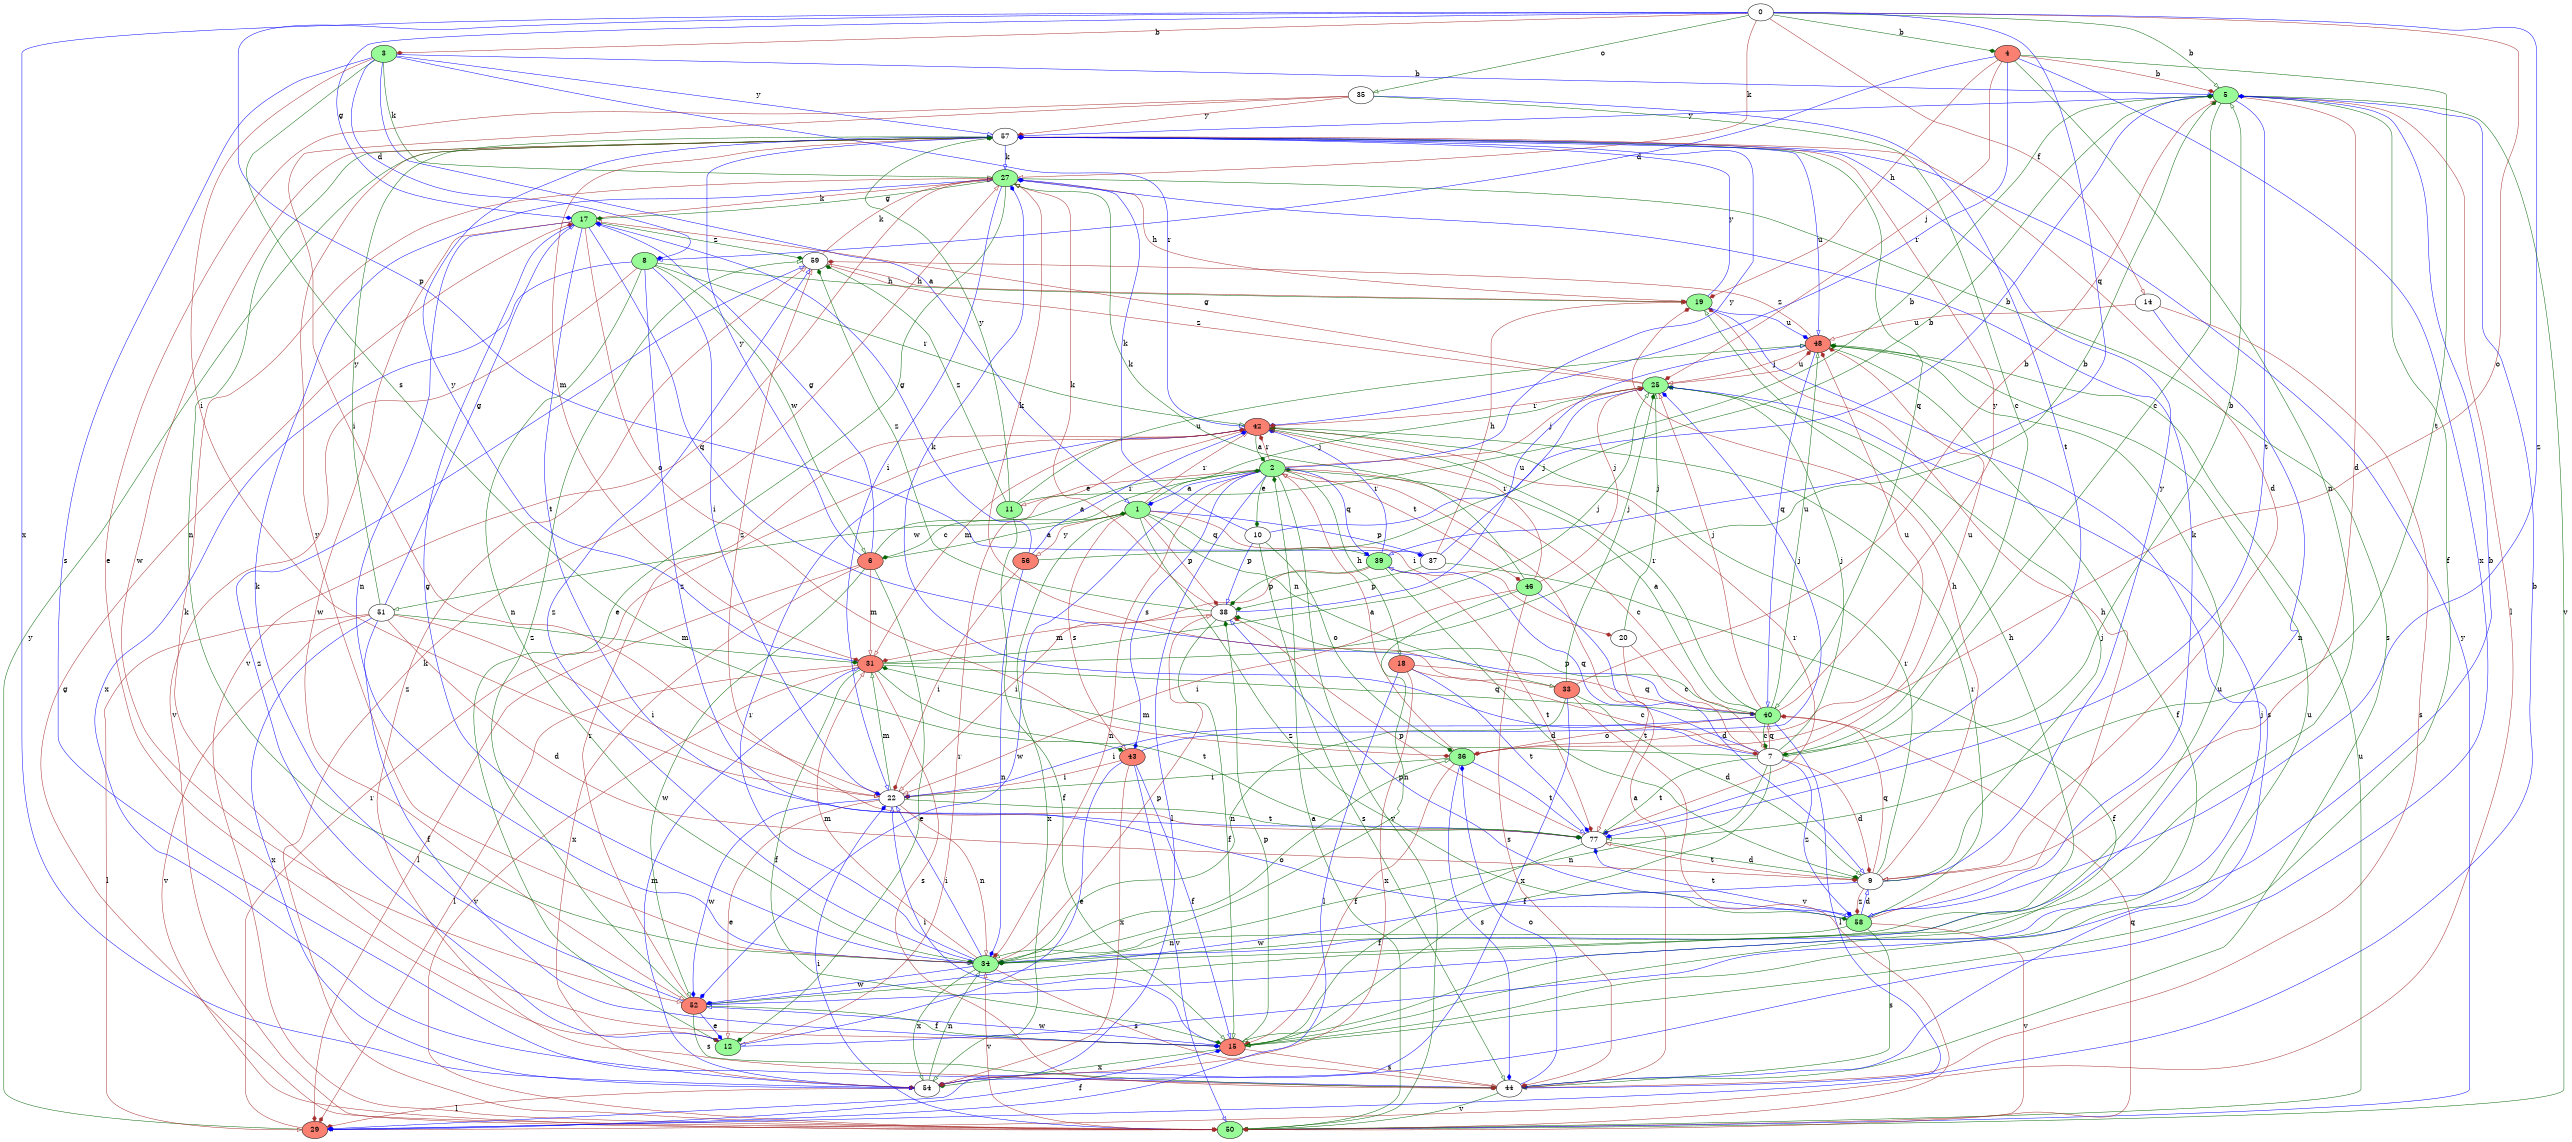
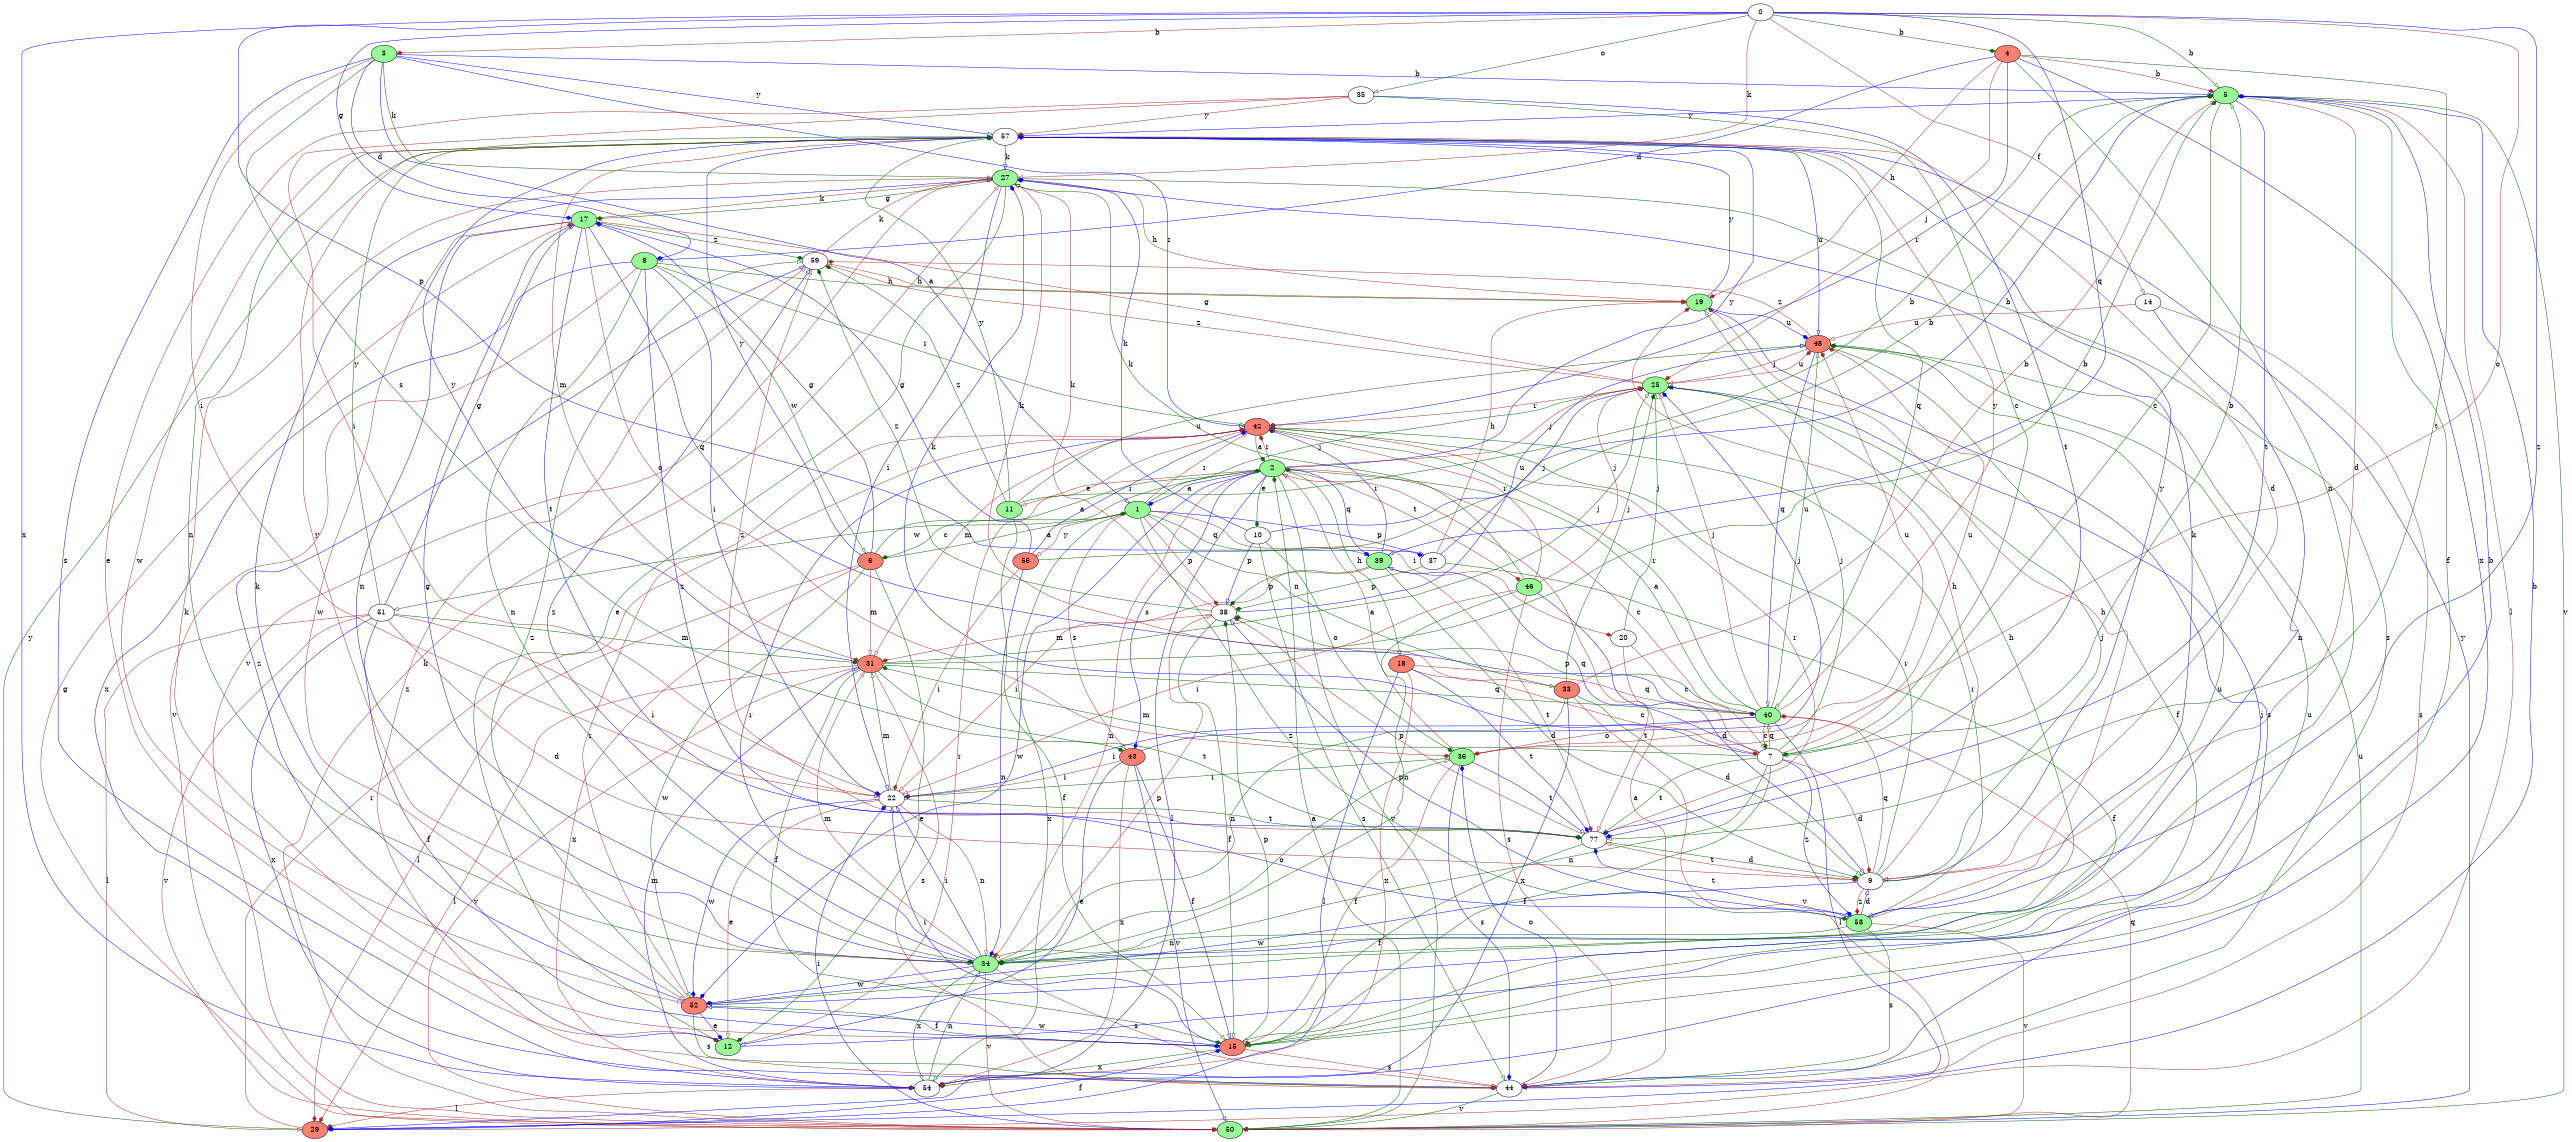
(1043, 1118) -> (1047, 1118)
